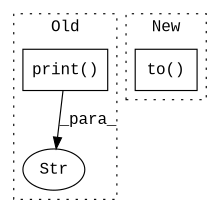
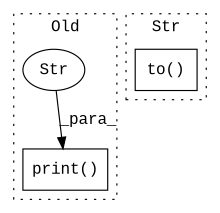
(166, 27) -> (166, 27)
(60, 114) -> (59, 114)
